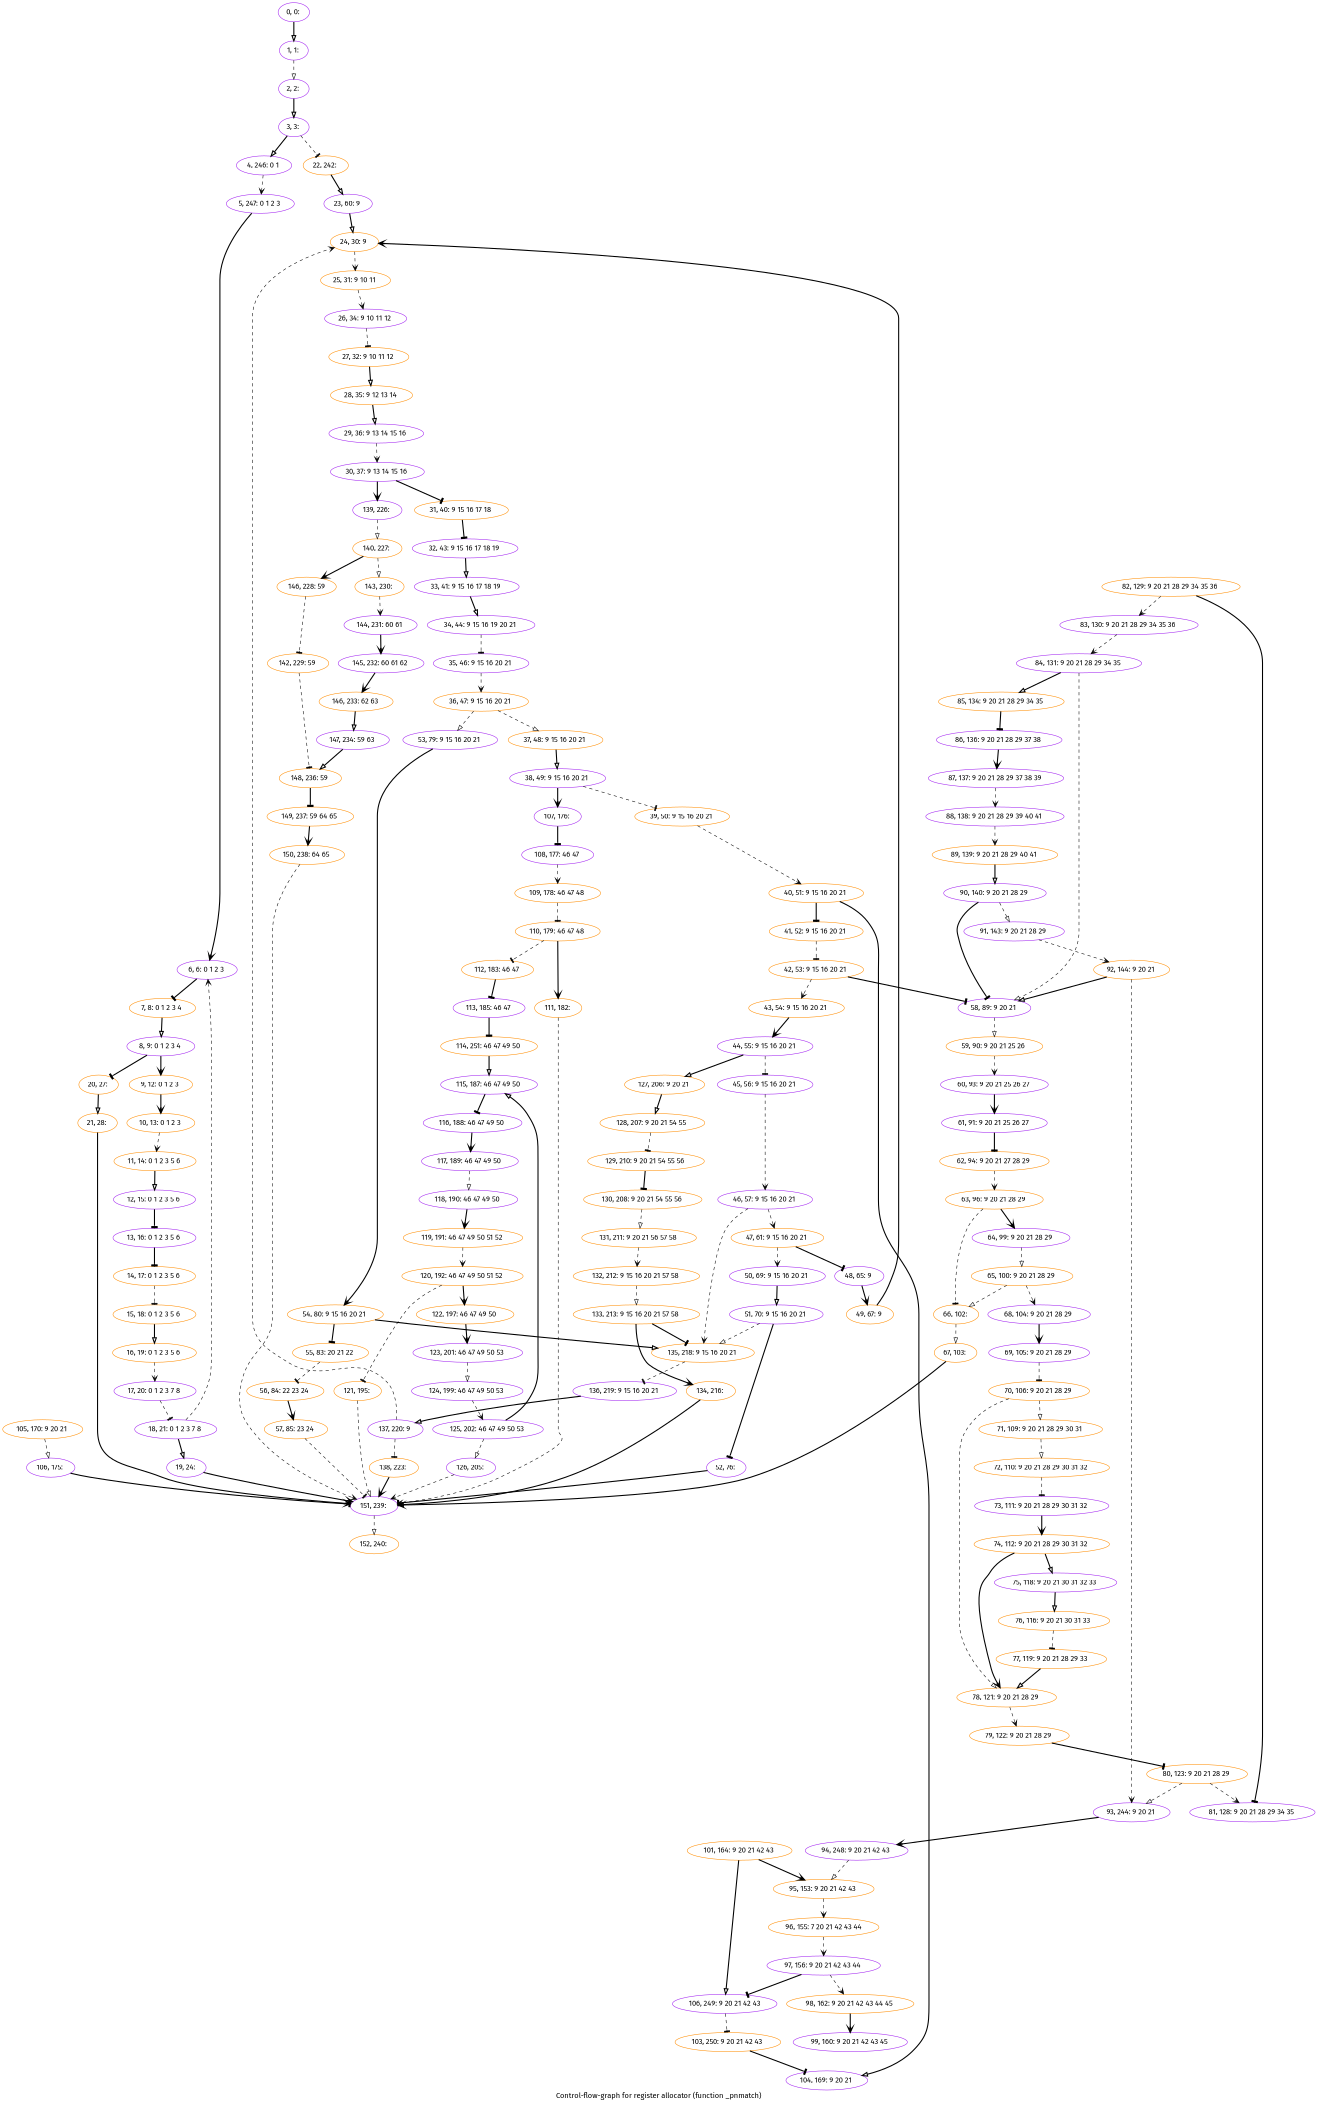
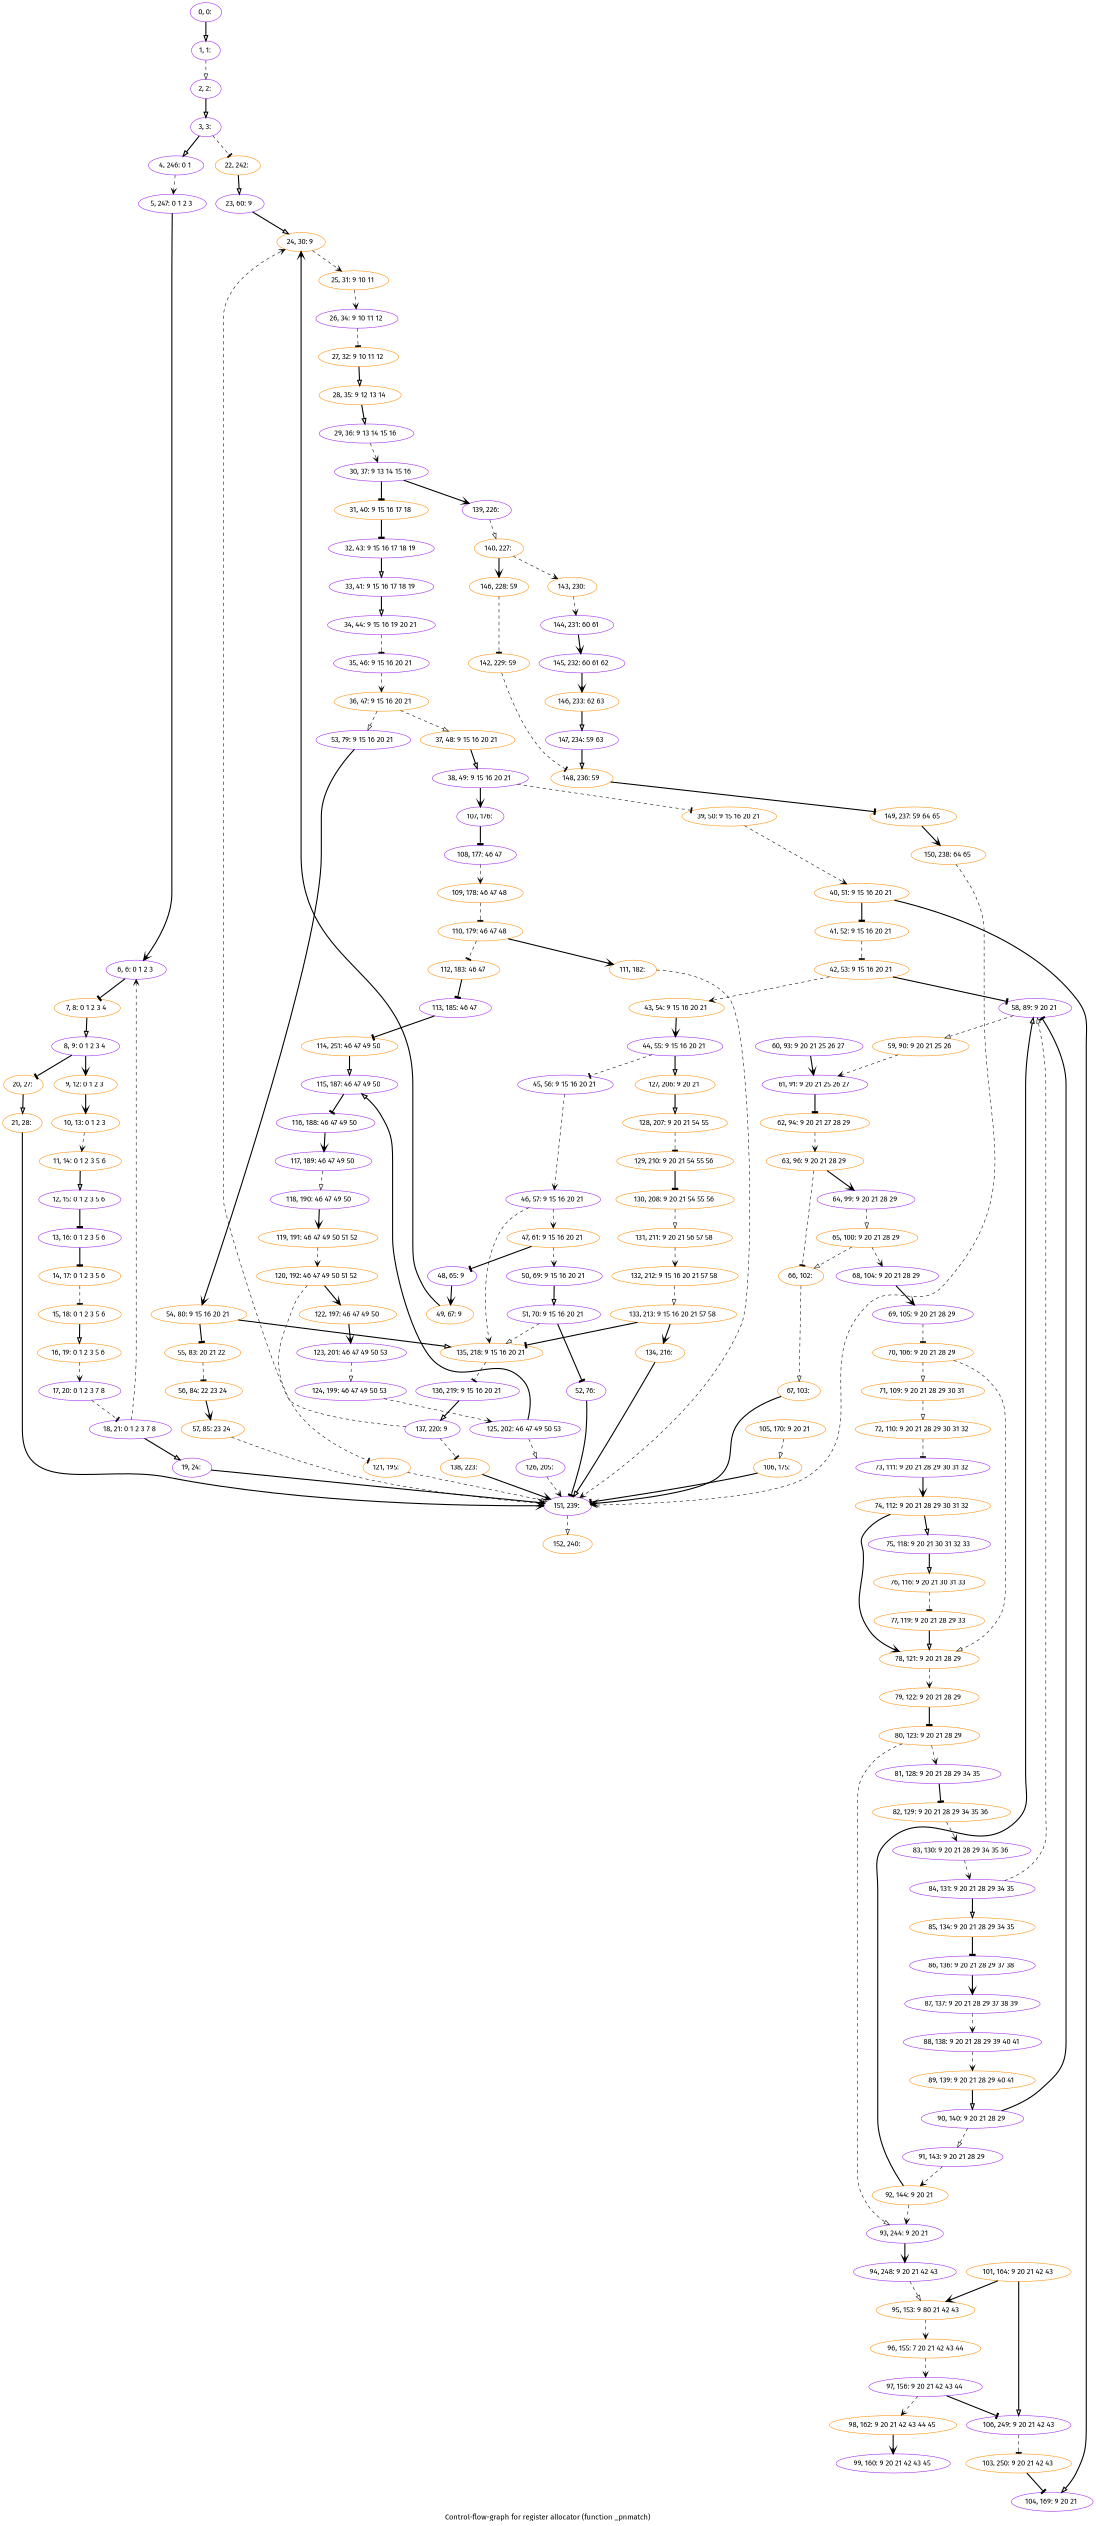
(378, 565) -> (533, 566)
(994, 1063) -> (871, 1065)
(1263, 1182) -> (940, 1792)
(51, 1468) -> (778, 1468)
(824, 1889) -> (926, 2310)
